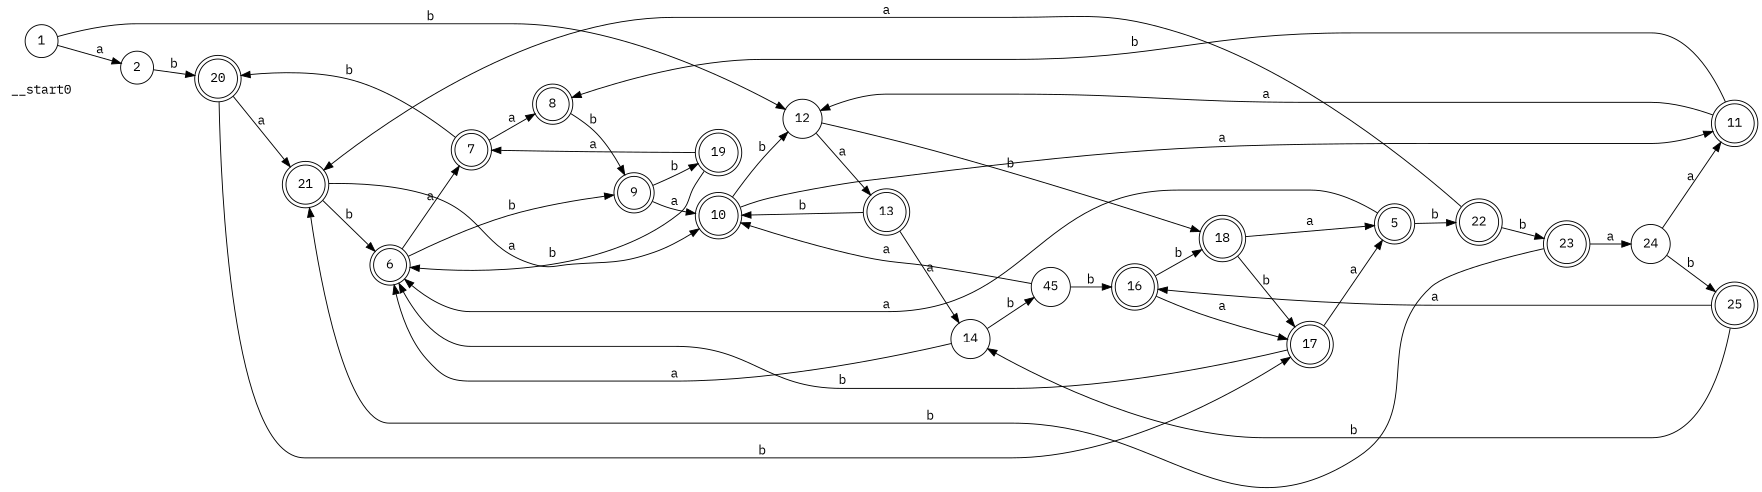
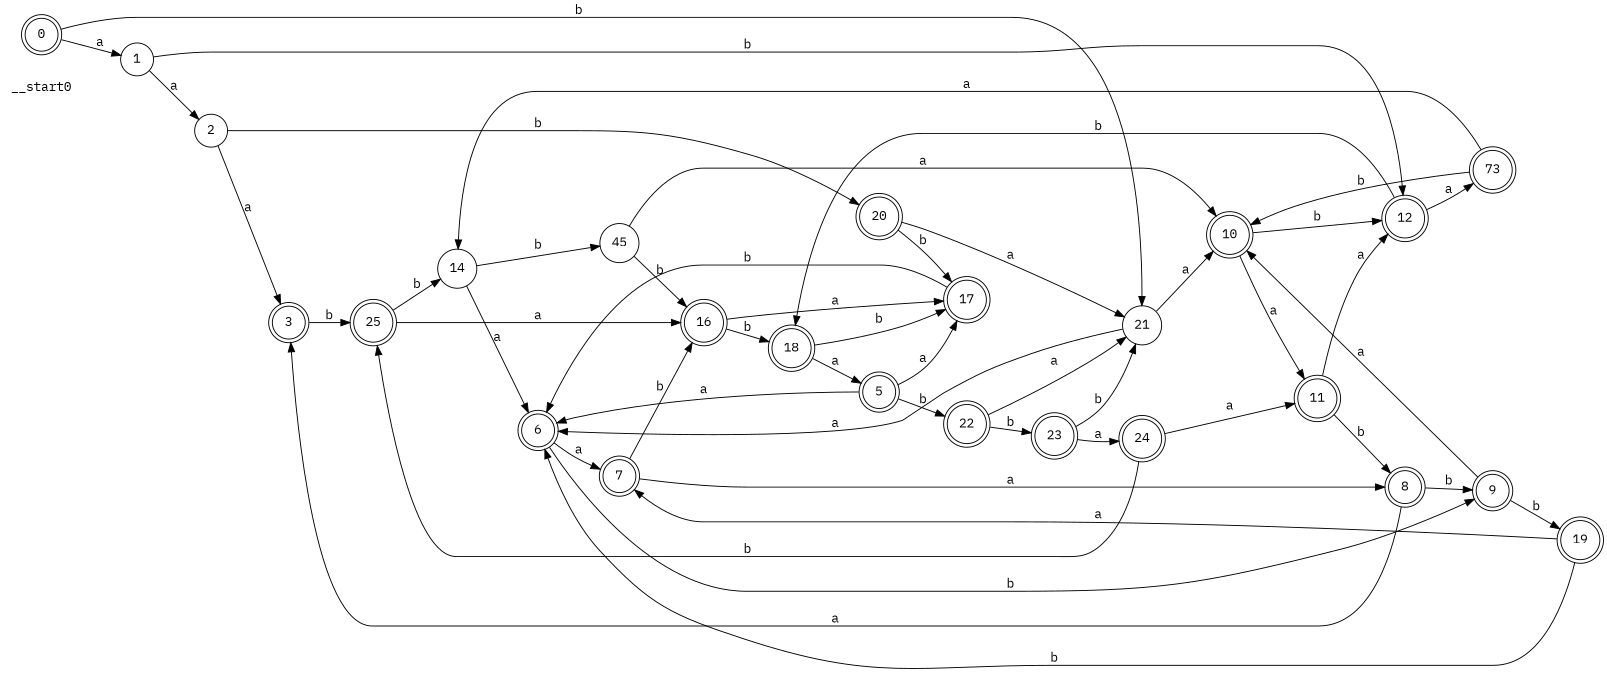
none -> (42, 35)
(360, 83) -> (656, 410)
(803, 119) -> (1405, 218)
(306, 185) -> (1142, 325)
(886, 212) -> (1493, 170)
(349, 215) -> (835, 424)
(1651, 244) -> (1142, 439)
(1351, 287) -> (931, 362)
none -> (289, 323)
